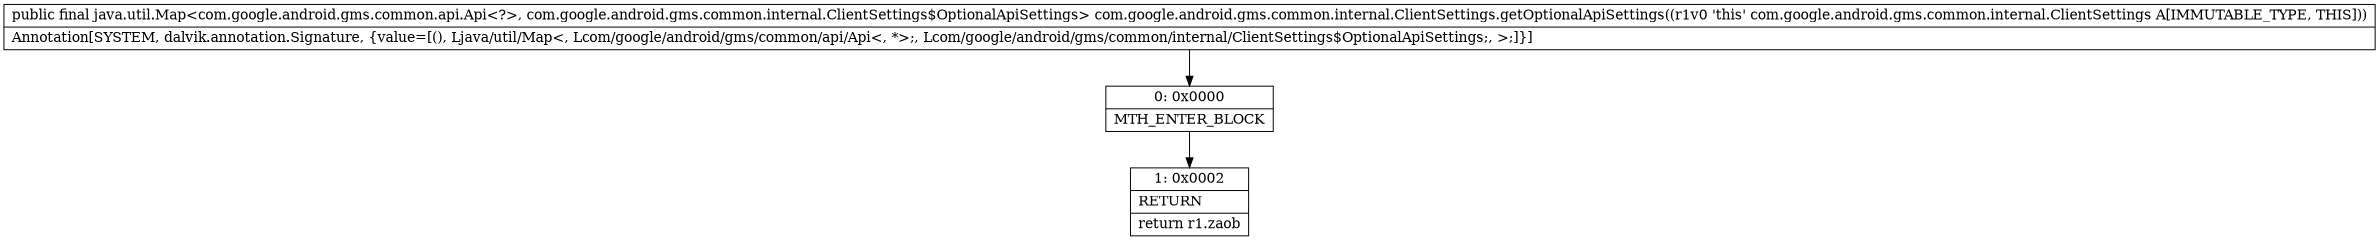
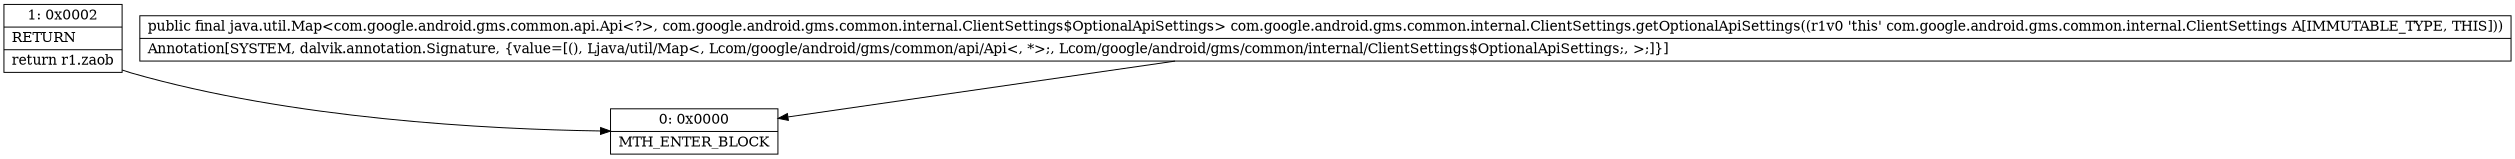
(1190, 145) -> (359, 116)
